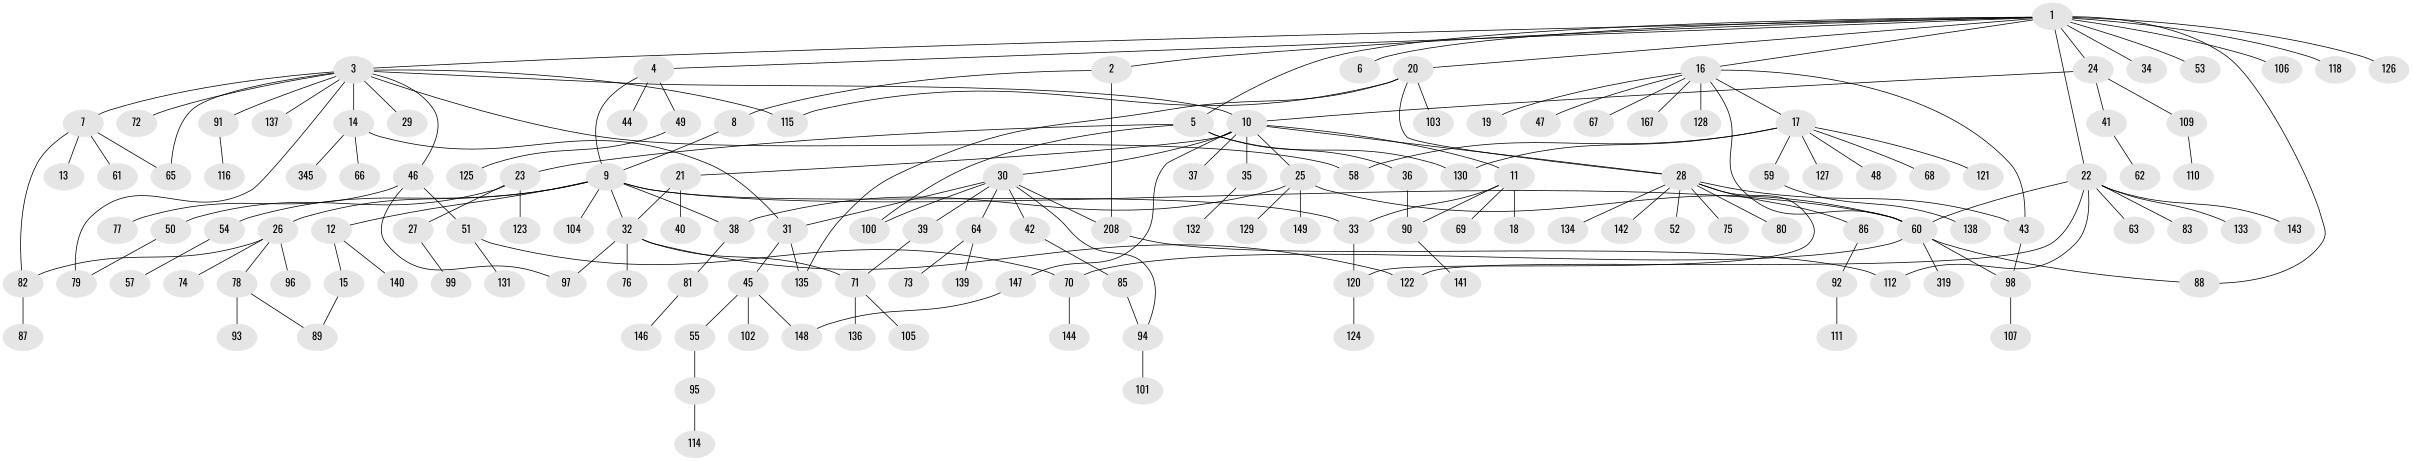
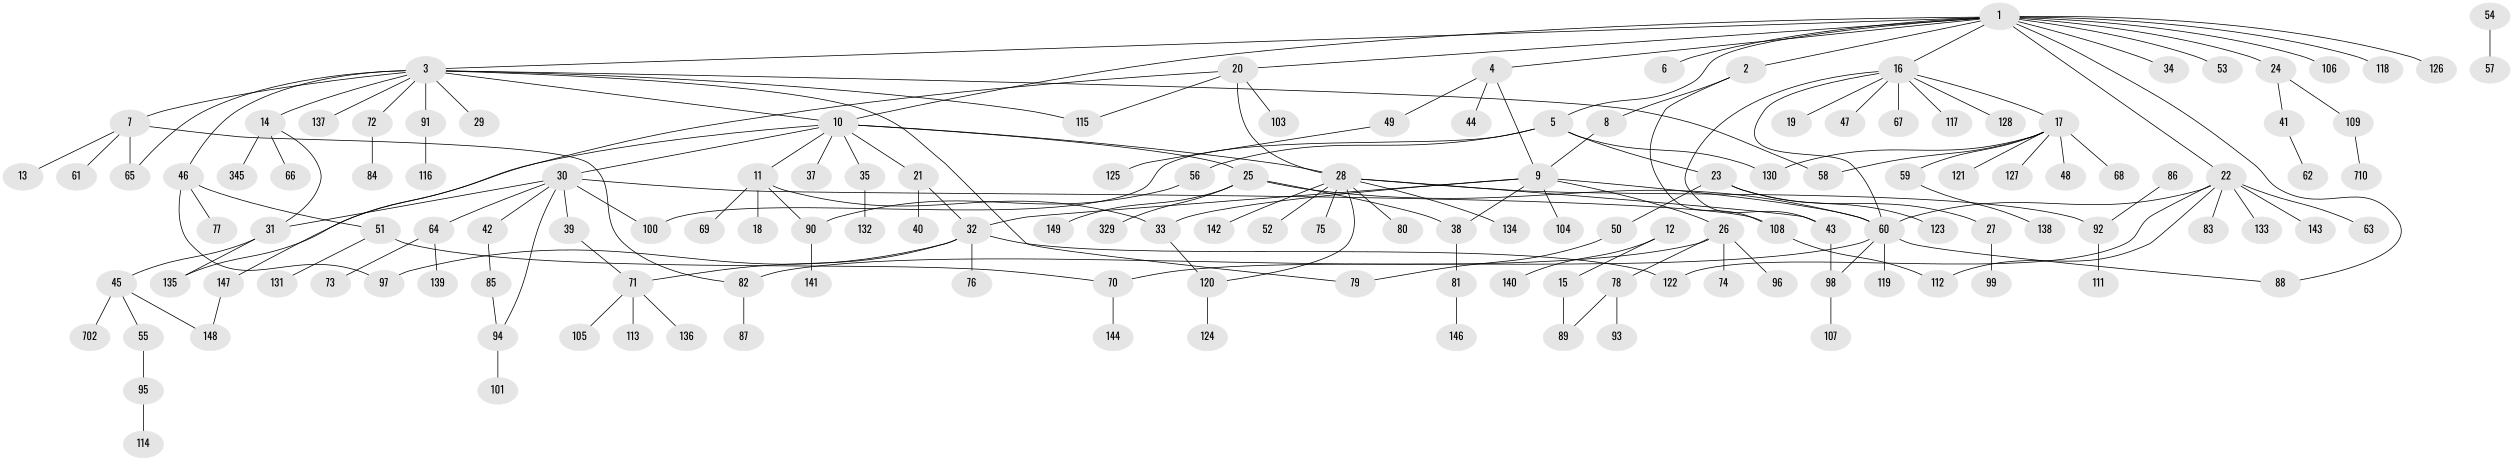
(1670, 93) -> (1331, 45)
(1647, 123) -> (1952, 123)
none -> (372, 177)
(1407, 177) -> (1195, 177)
(2194, 177) -> (2361, 177)
(413, 198) -> none
(1773, 203) -> (1796, 195)
(451, 206) -> none
(1112, 230) -> (1777, 230)
(1247, 230) -> (1107, 230)
(1944, 284) -> (1884, 284)
none -> (633, 337)
(748, 337) -> (90, 337)
